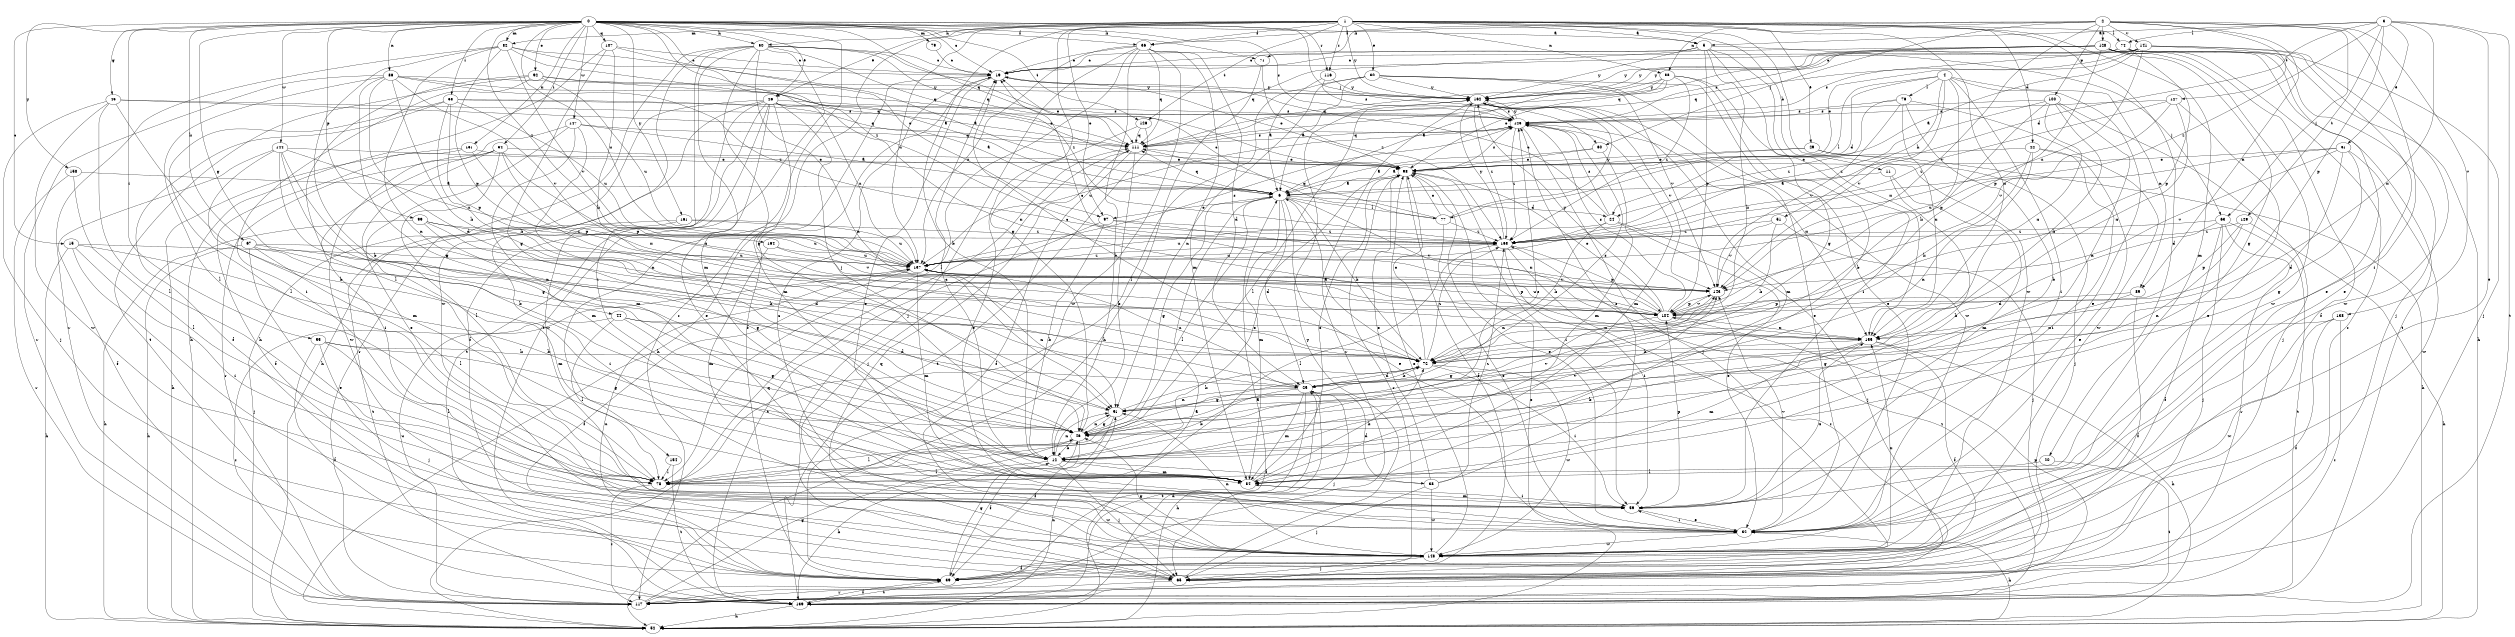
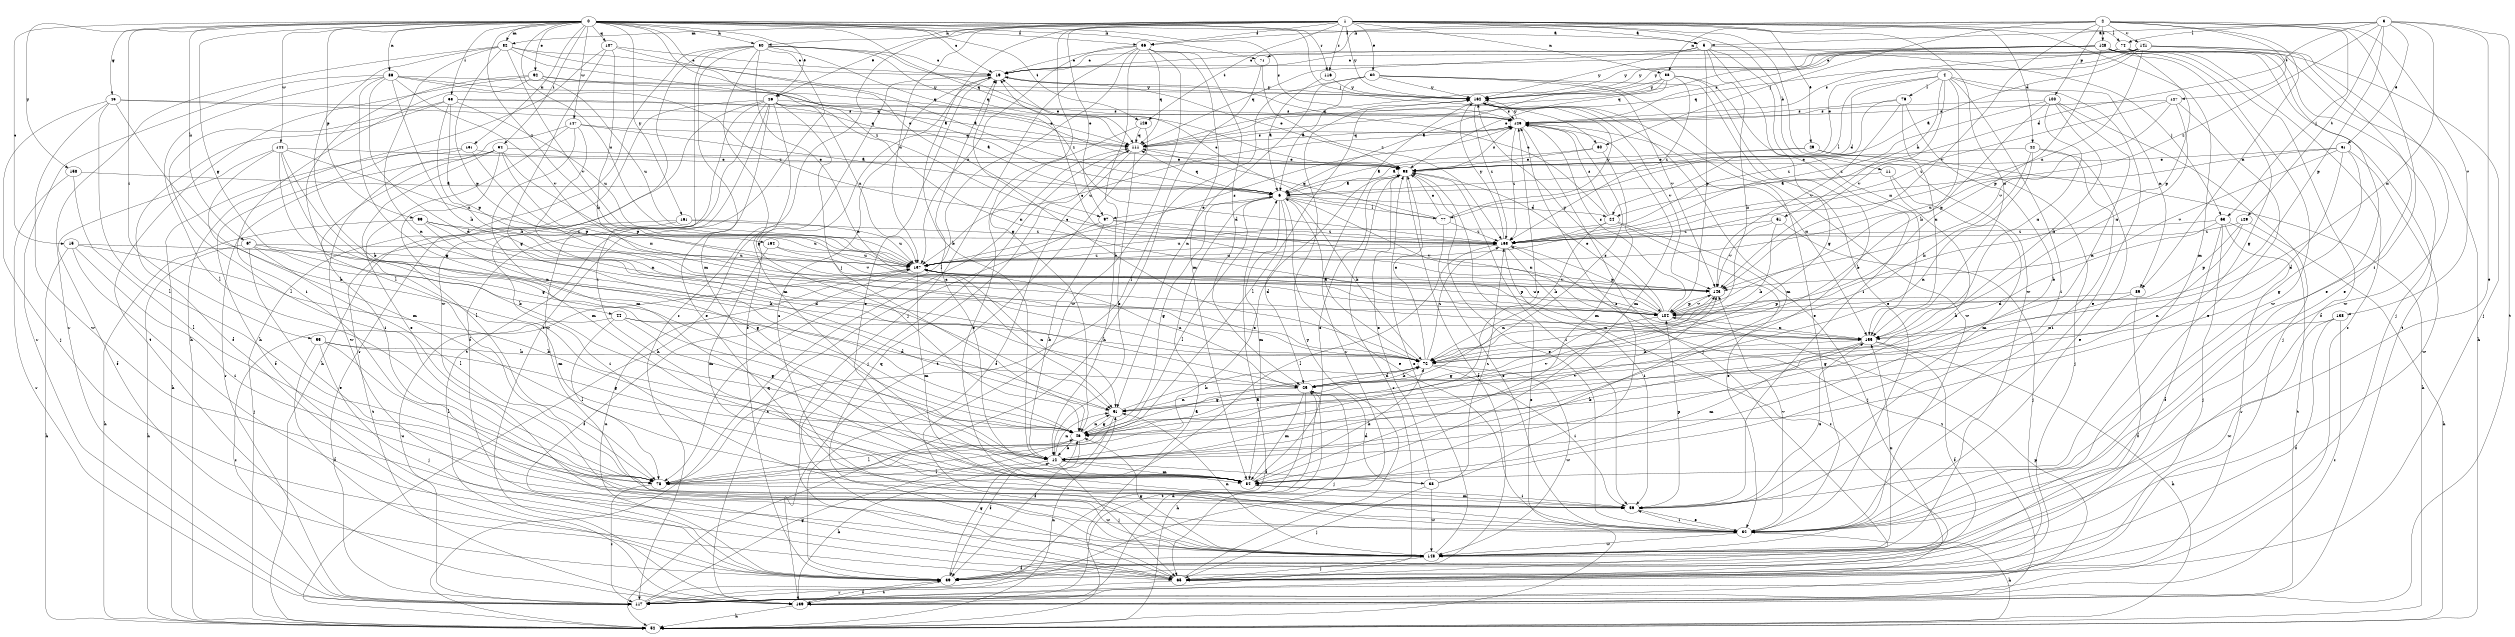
(934, 46) -> none
(1426, 106) -> none
(1189, 427) -> none
(674, 460) -> none
(2047, 460) -> none
(1978, 495) -> none
